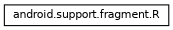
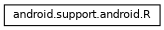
(87, 15) -> (82, 15)
